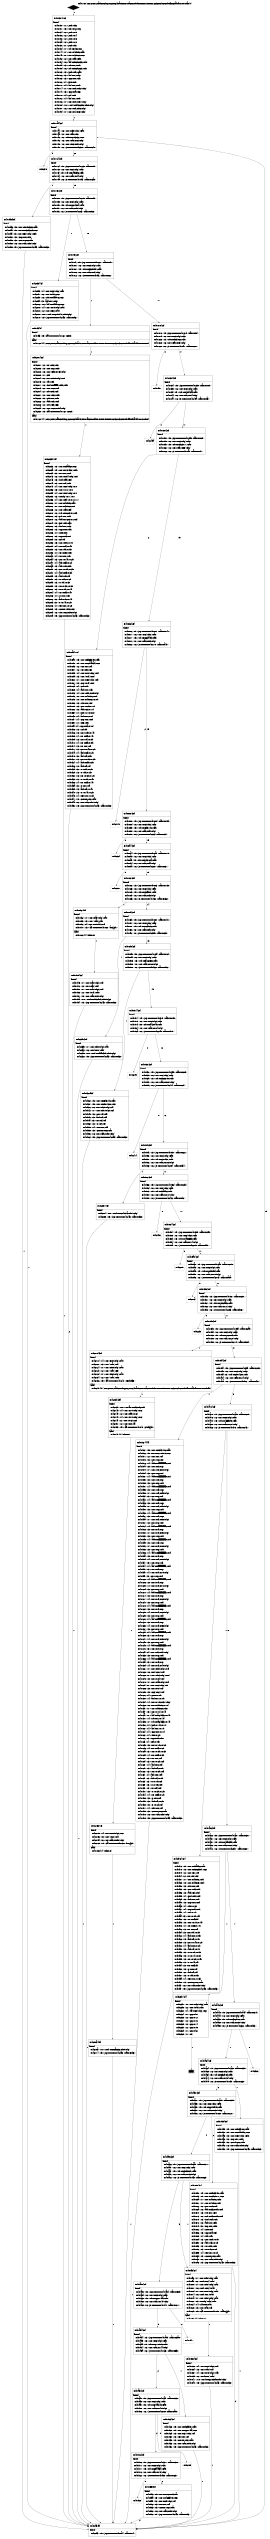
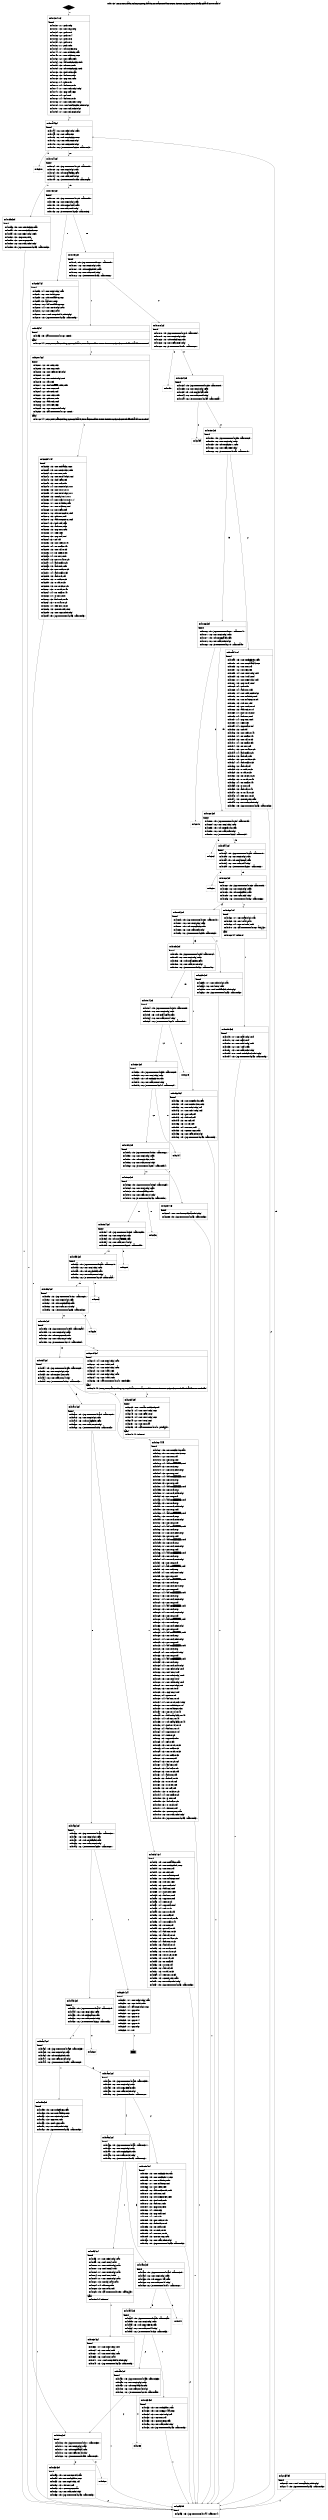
(63, 1580) -> (32, 1529)
(112, 1839) -> none
